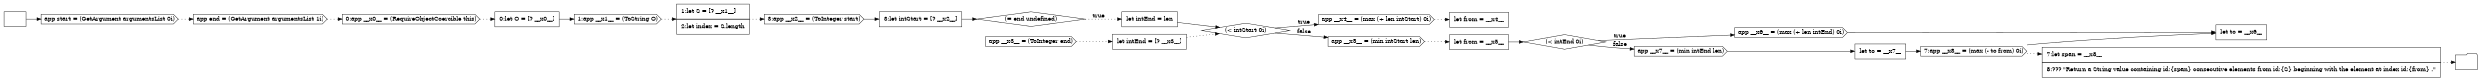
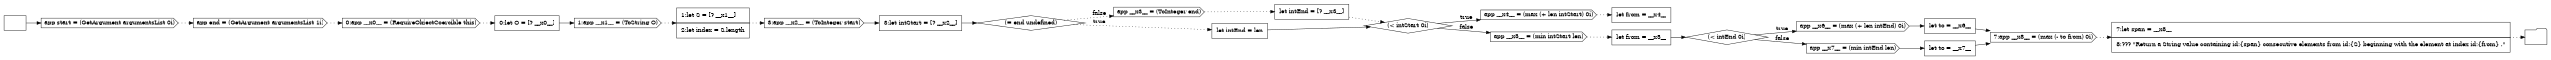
none -> (1087, 18)
(2119, 38) -> (1981, 30)
